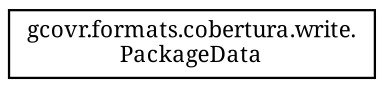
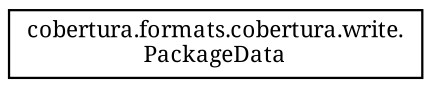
(192, 44) -> (216, 44)
